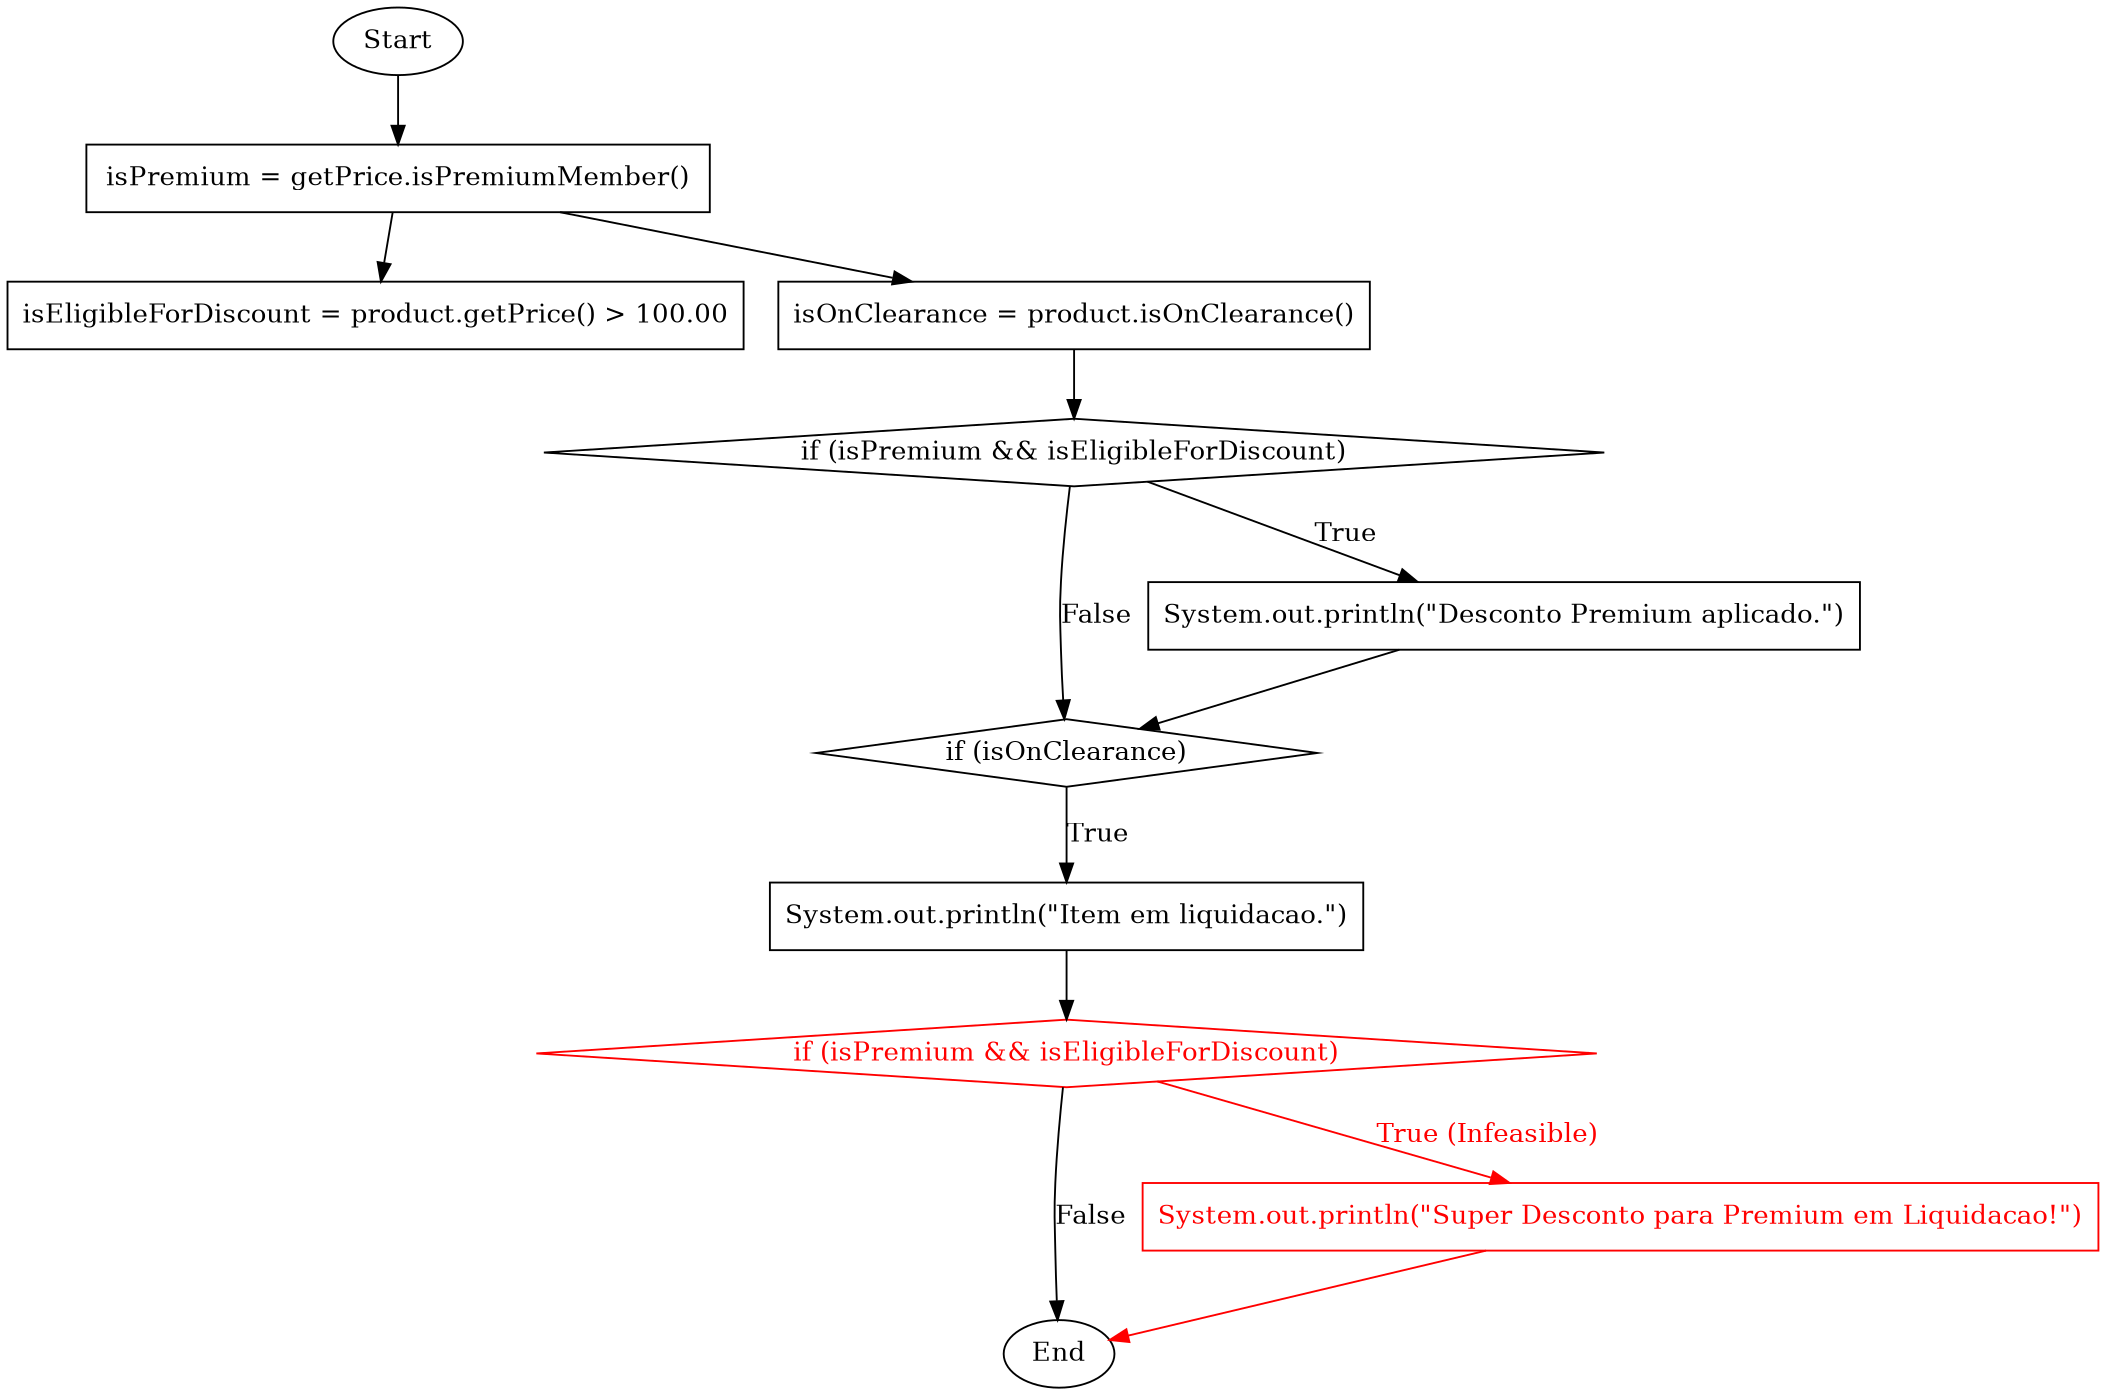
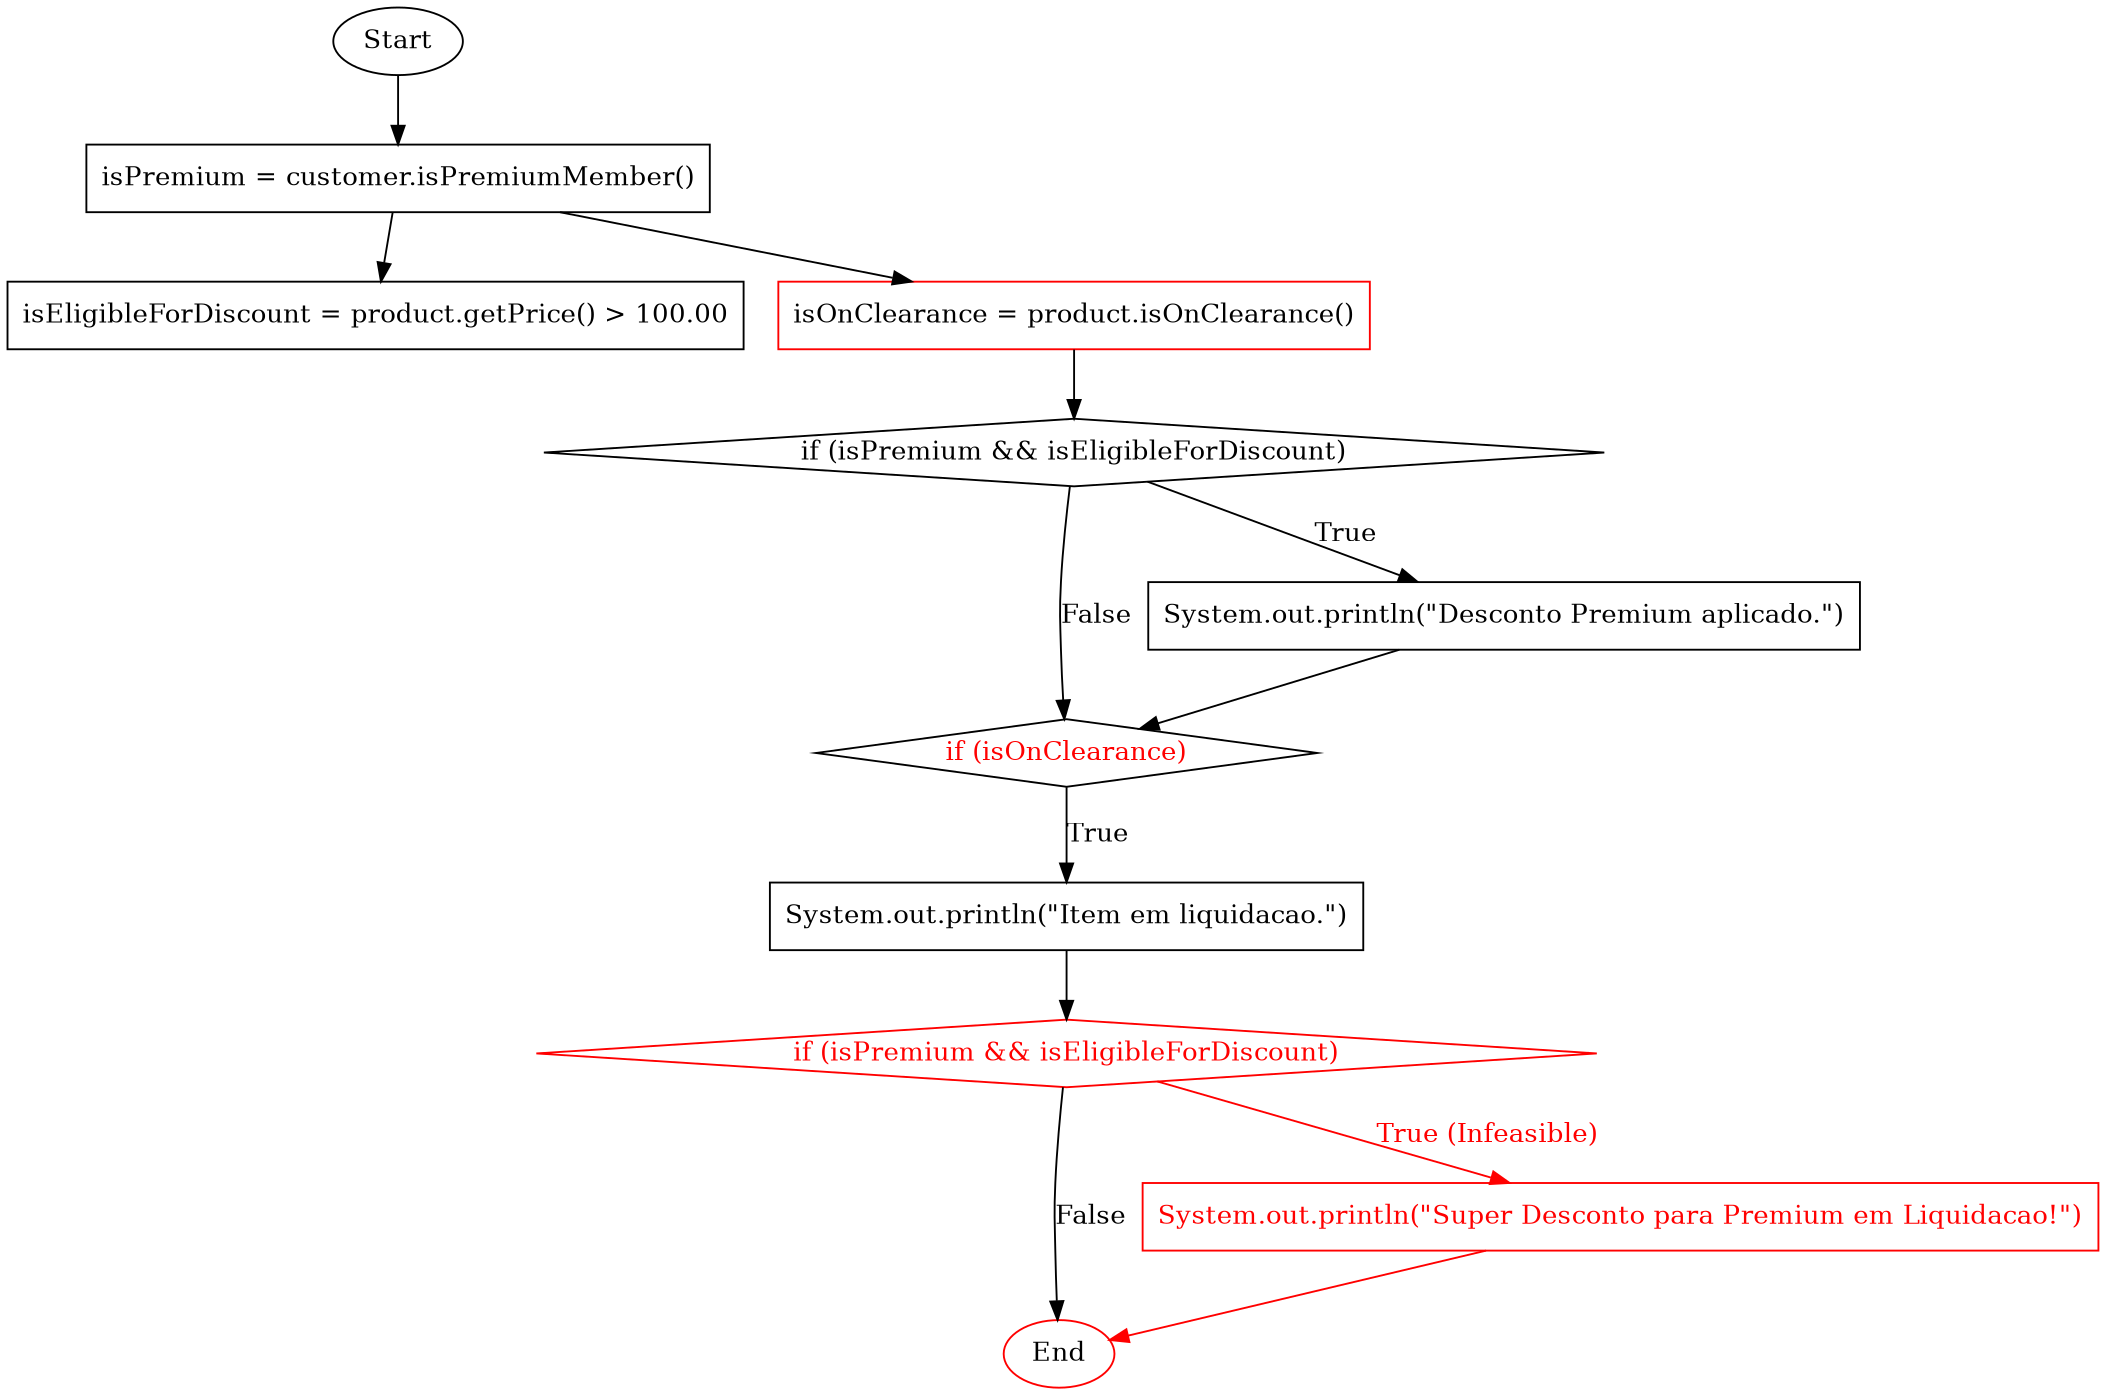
(398, 178) -> (398, 178)
(1074, 315) -> (1074, 315)
(1067, 753) -> (1067, 753)
(1059, 1354) -> (1059, 1354)
